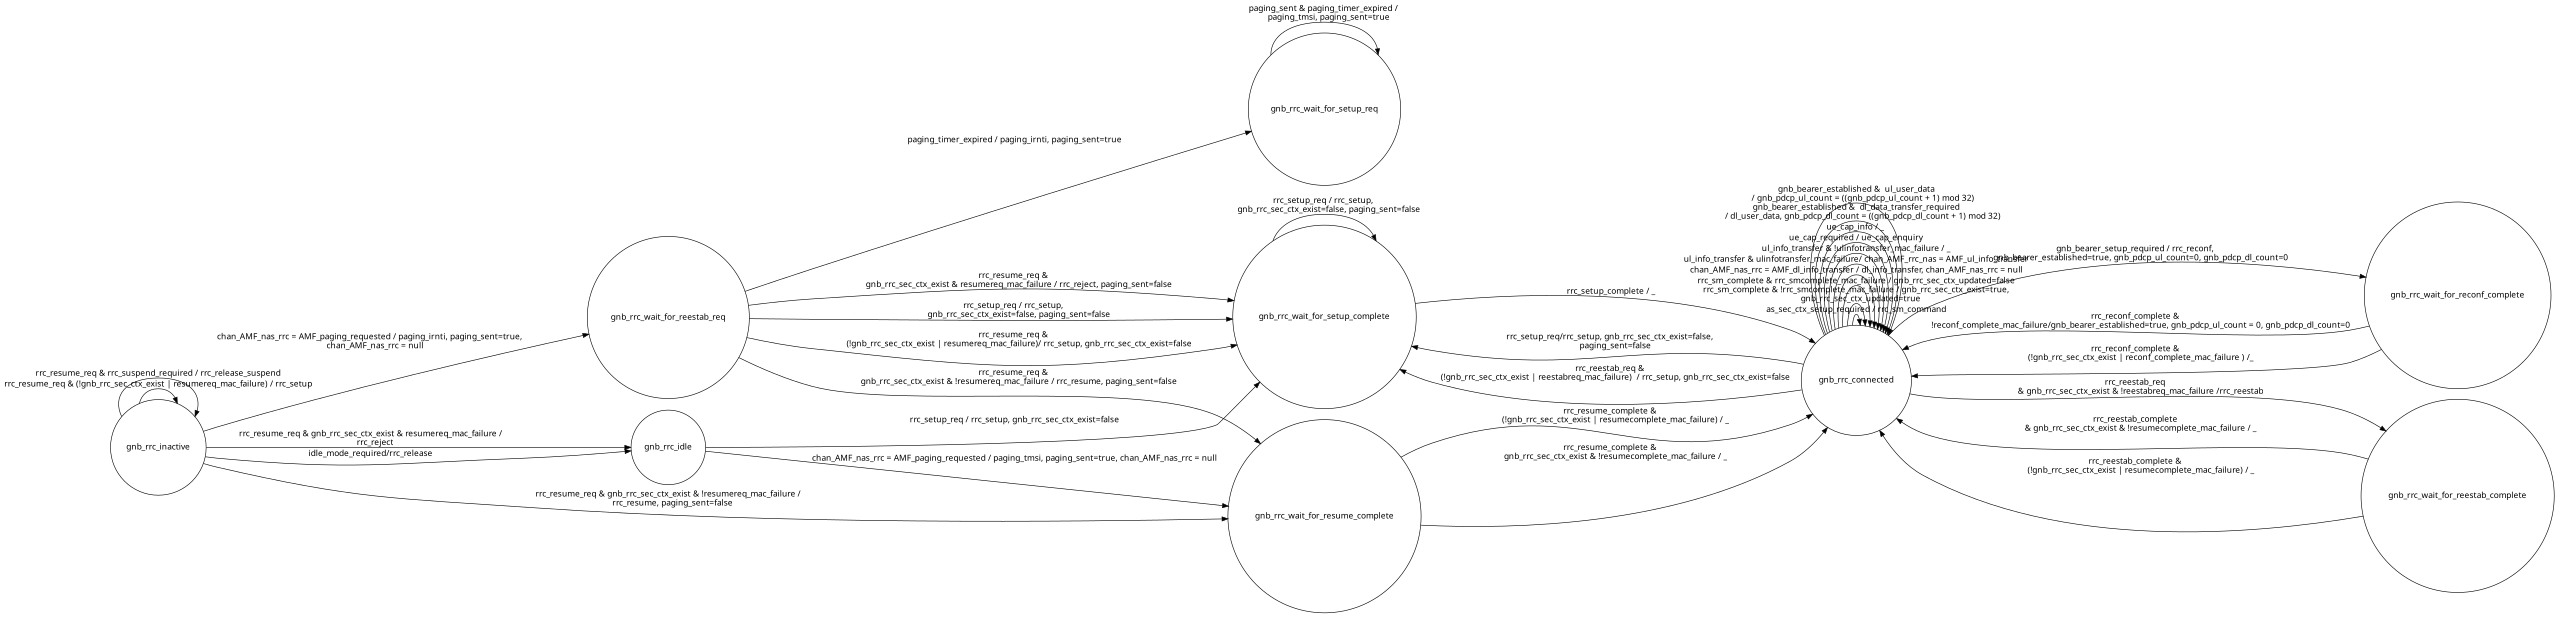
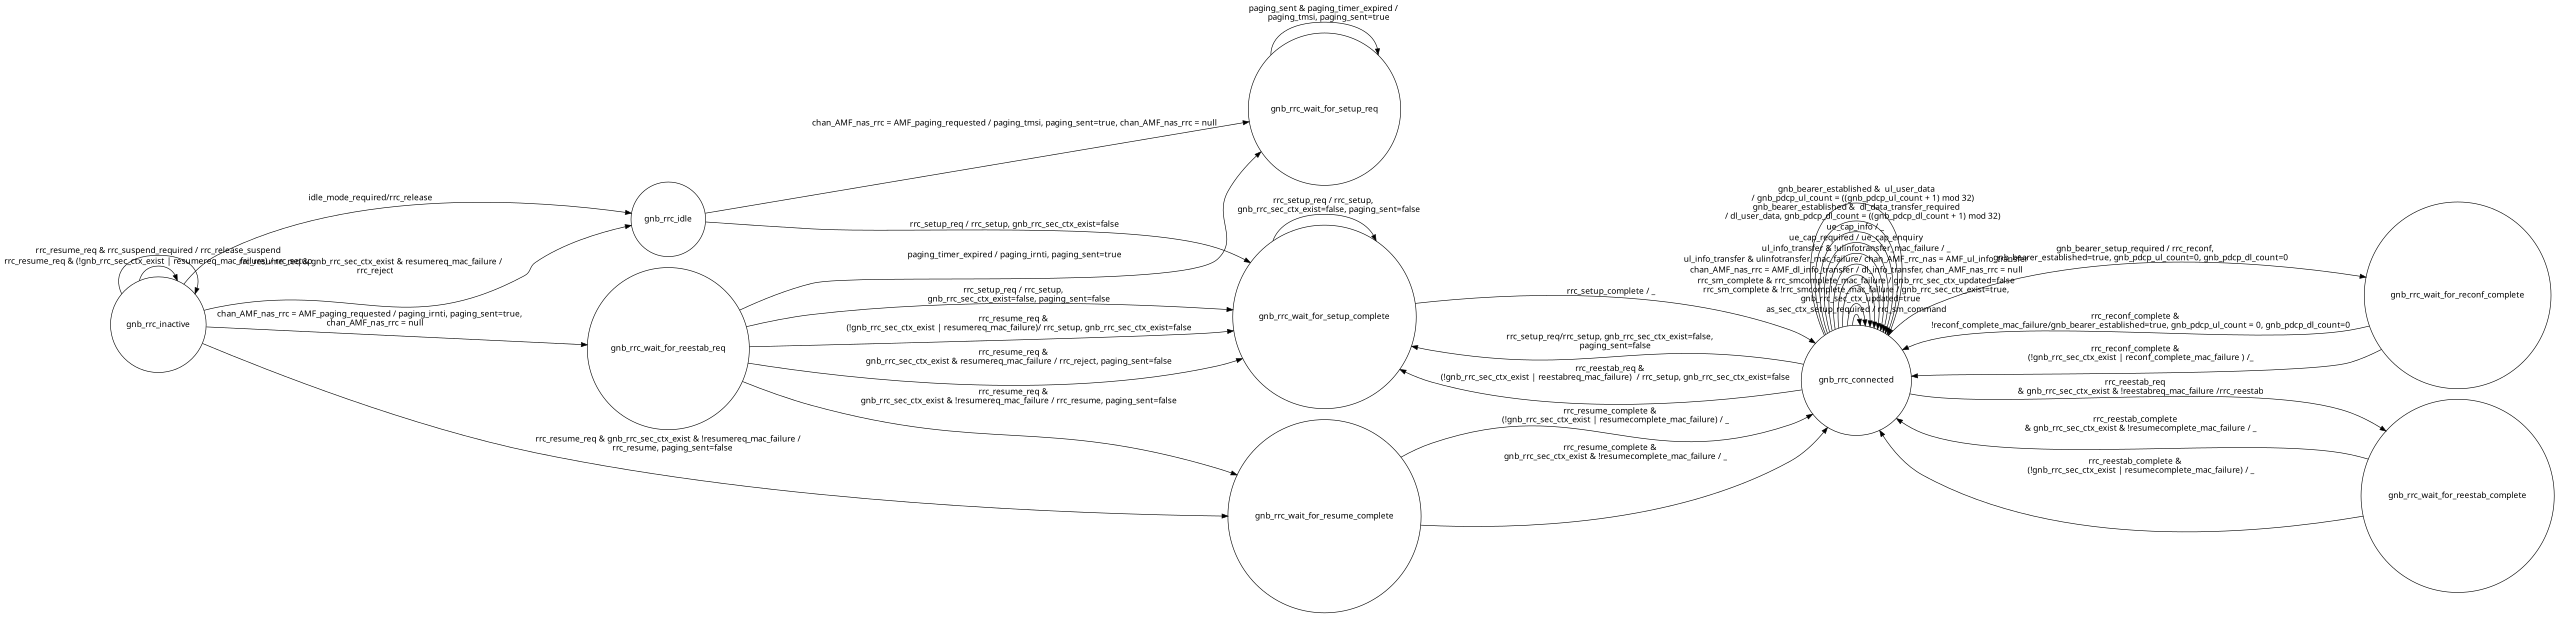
(964, 478) -> (974, 168)
